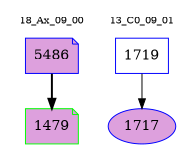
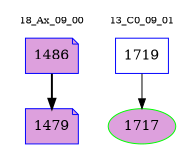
(52, 56) -> (52, 56)
(52, 126) -> (52, 126)
(142, 126) -> (142, 126)
